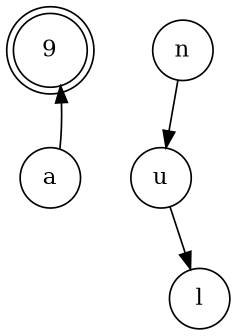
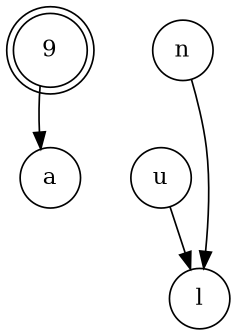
(173, 106) -> (208, 164)
(61, 126) -> (39, 109)
